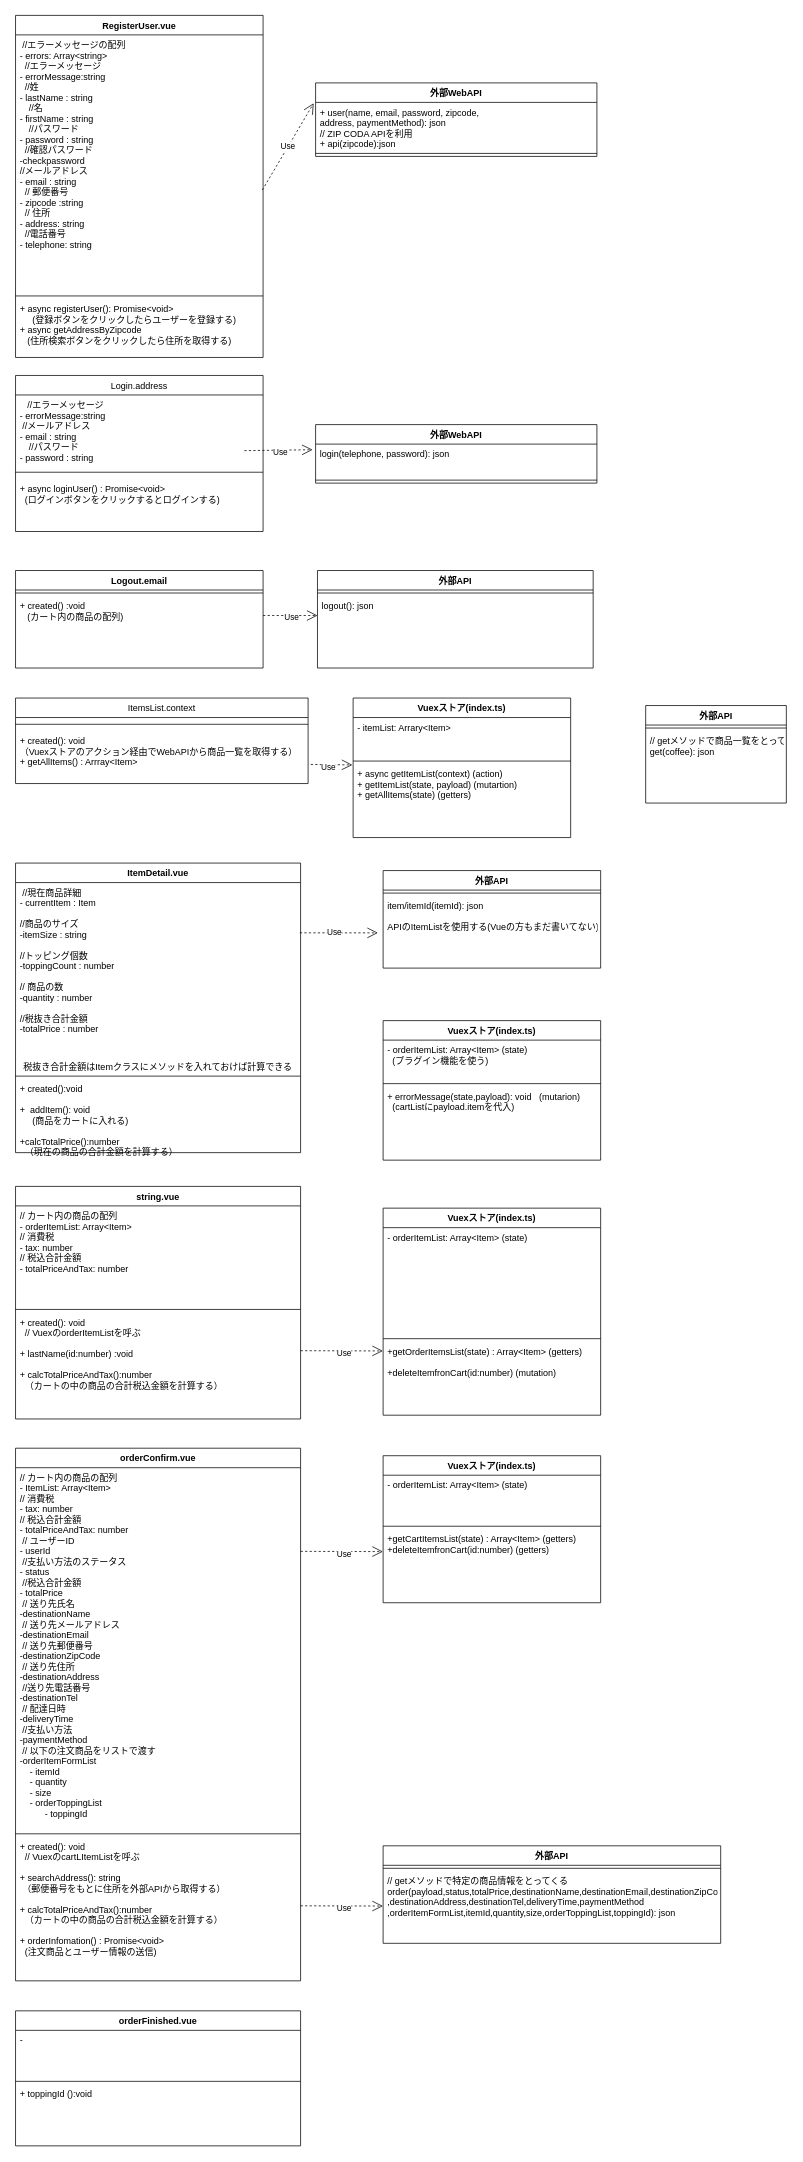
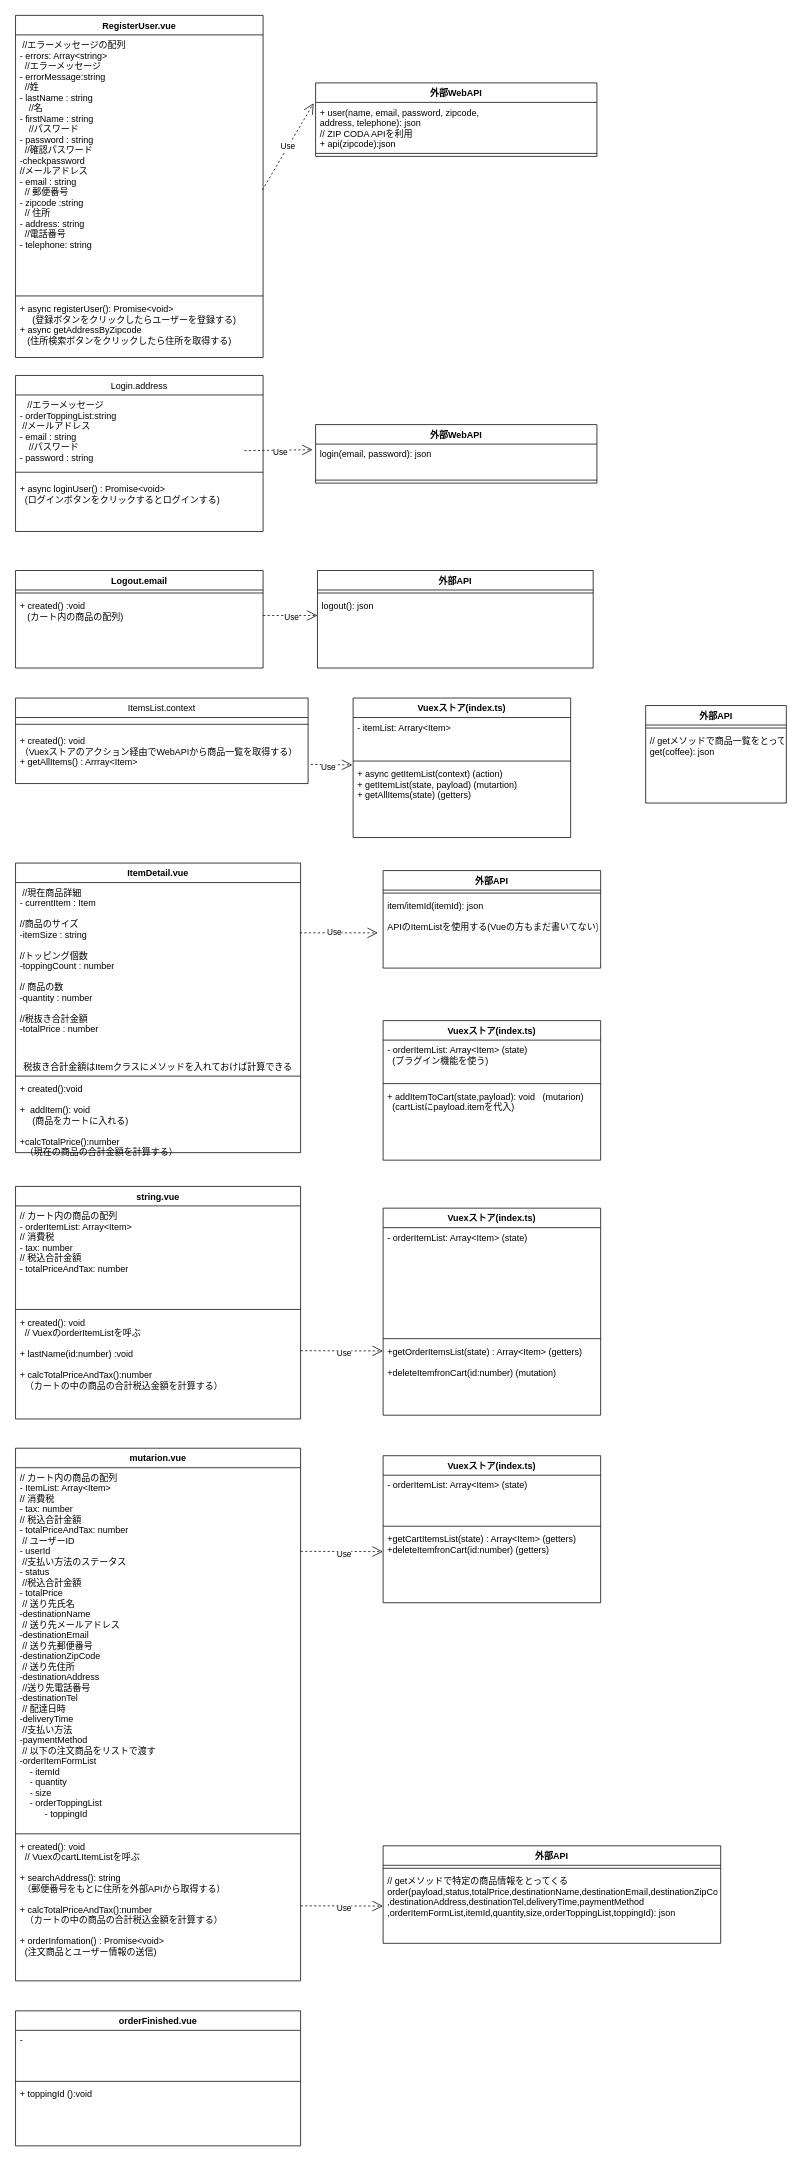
(402, 113) -> (402, 113)
(61, 405) -> (61, 405)
(392, 454) -> (381, 454)
(499, 1097) -> (501, 1097)
(158, 1458) -> (158, 1458)
